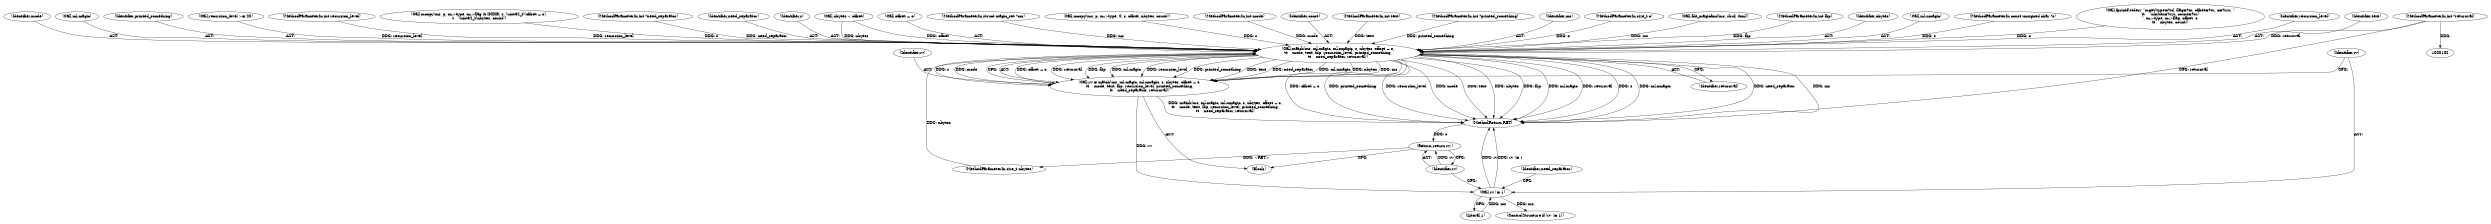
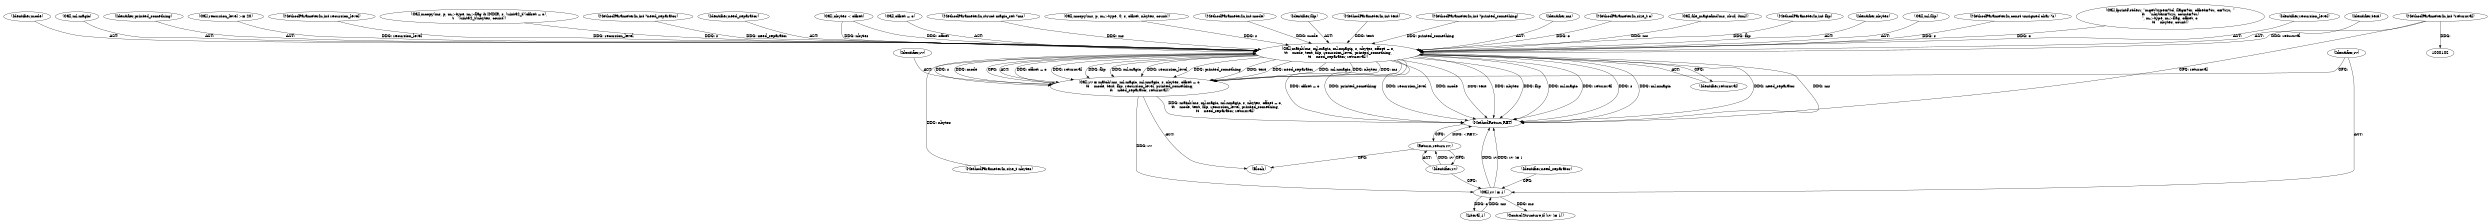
(792, 17) -> none
(1304, 17) -> (1304, 17)
(1926, 17) -> (1926, 17)
(1441, 135) -> (1441, 135)
(1226, 157) -> (1453, 132)
(1481, 204) -> (1481, 204)
